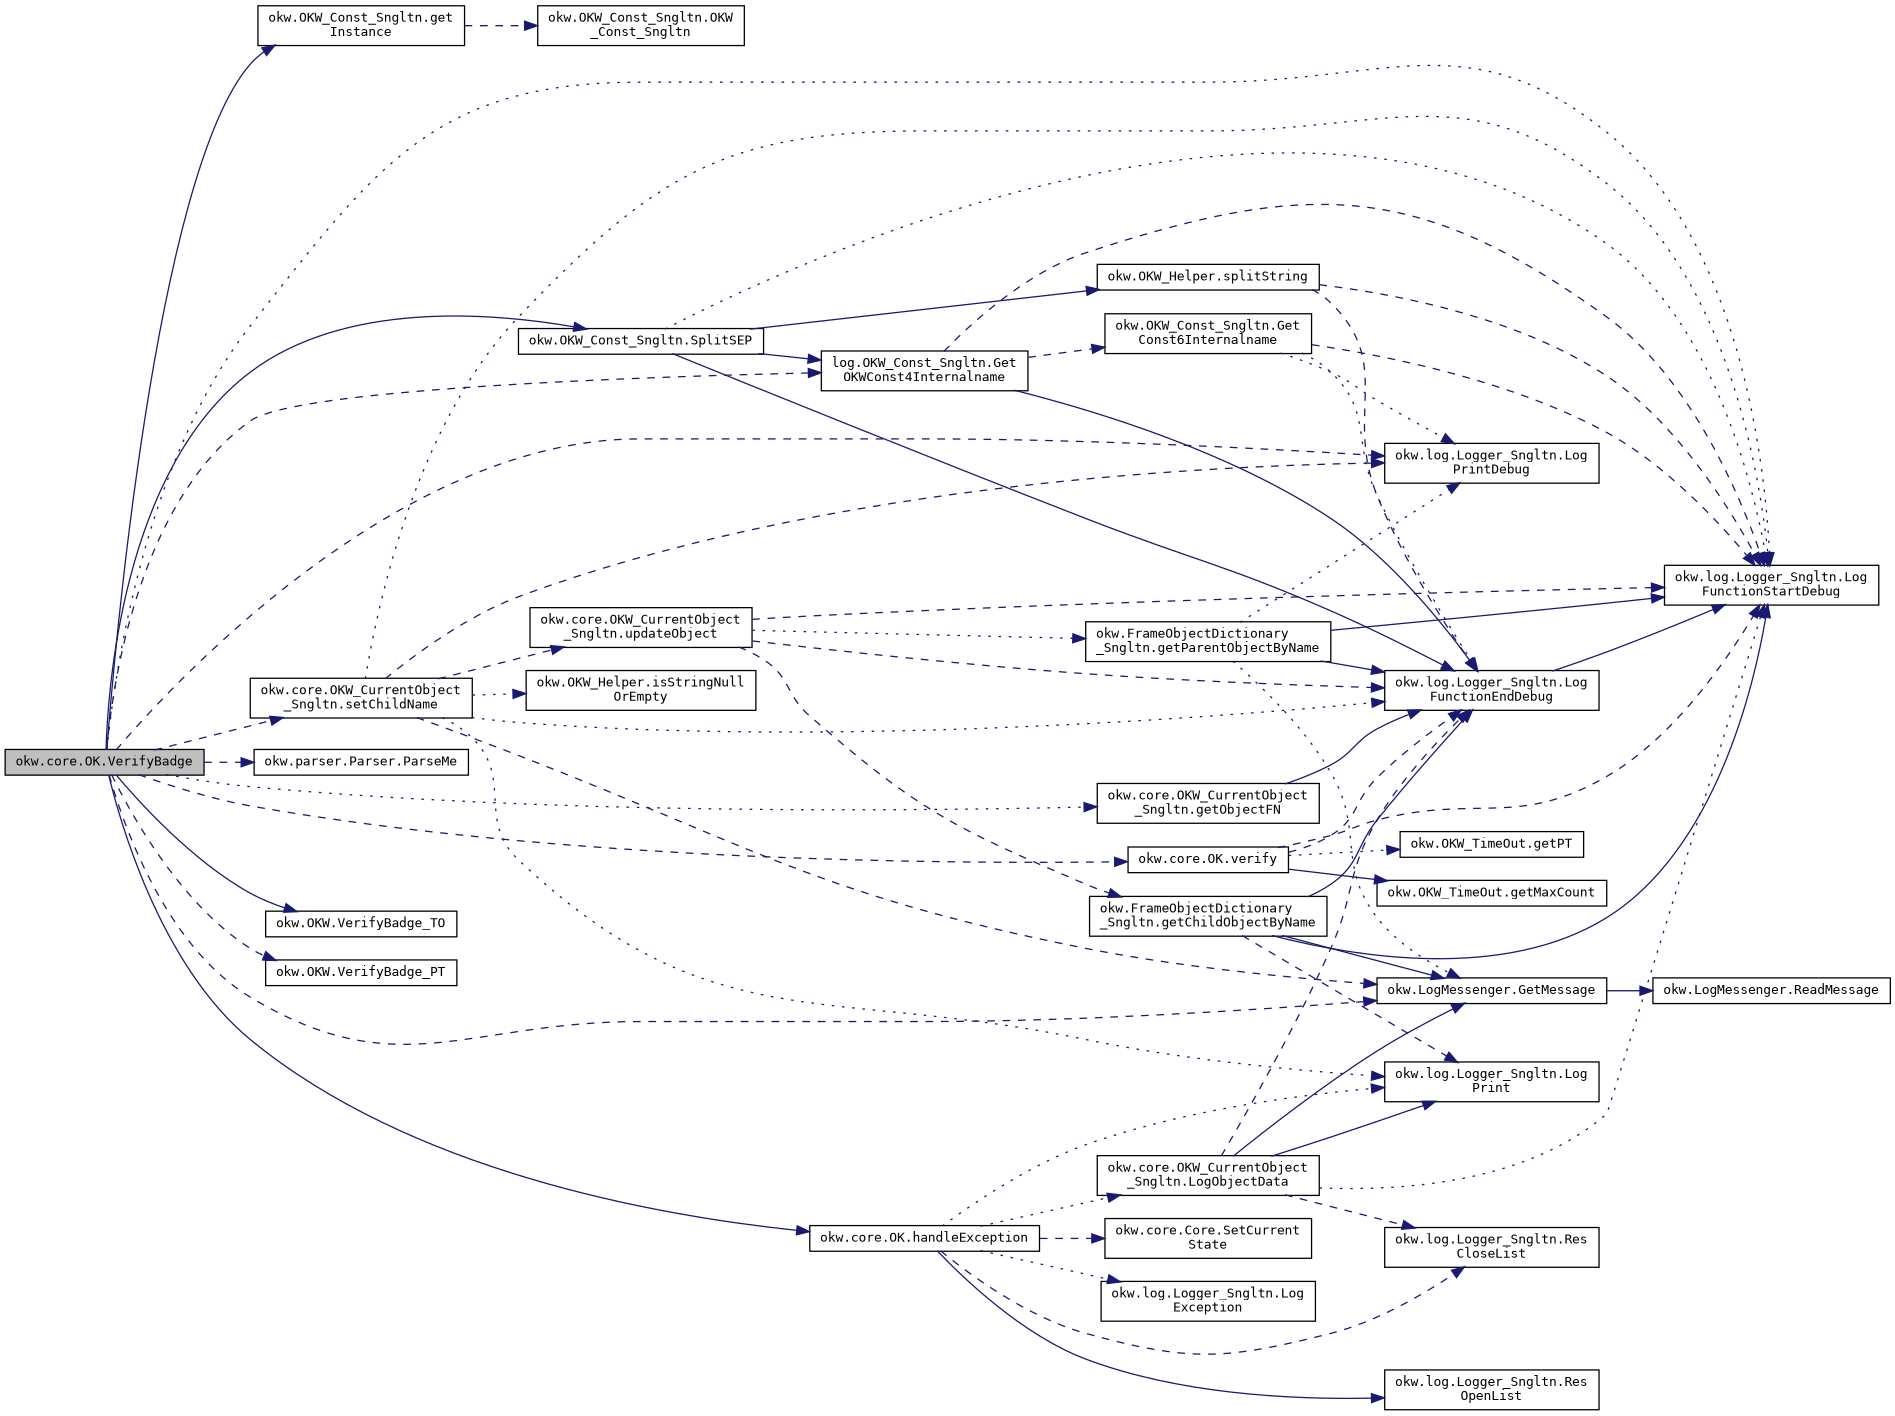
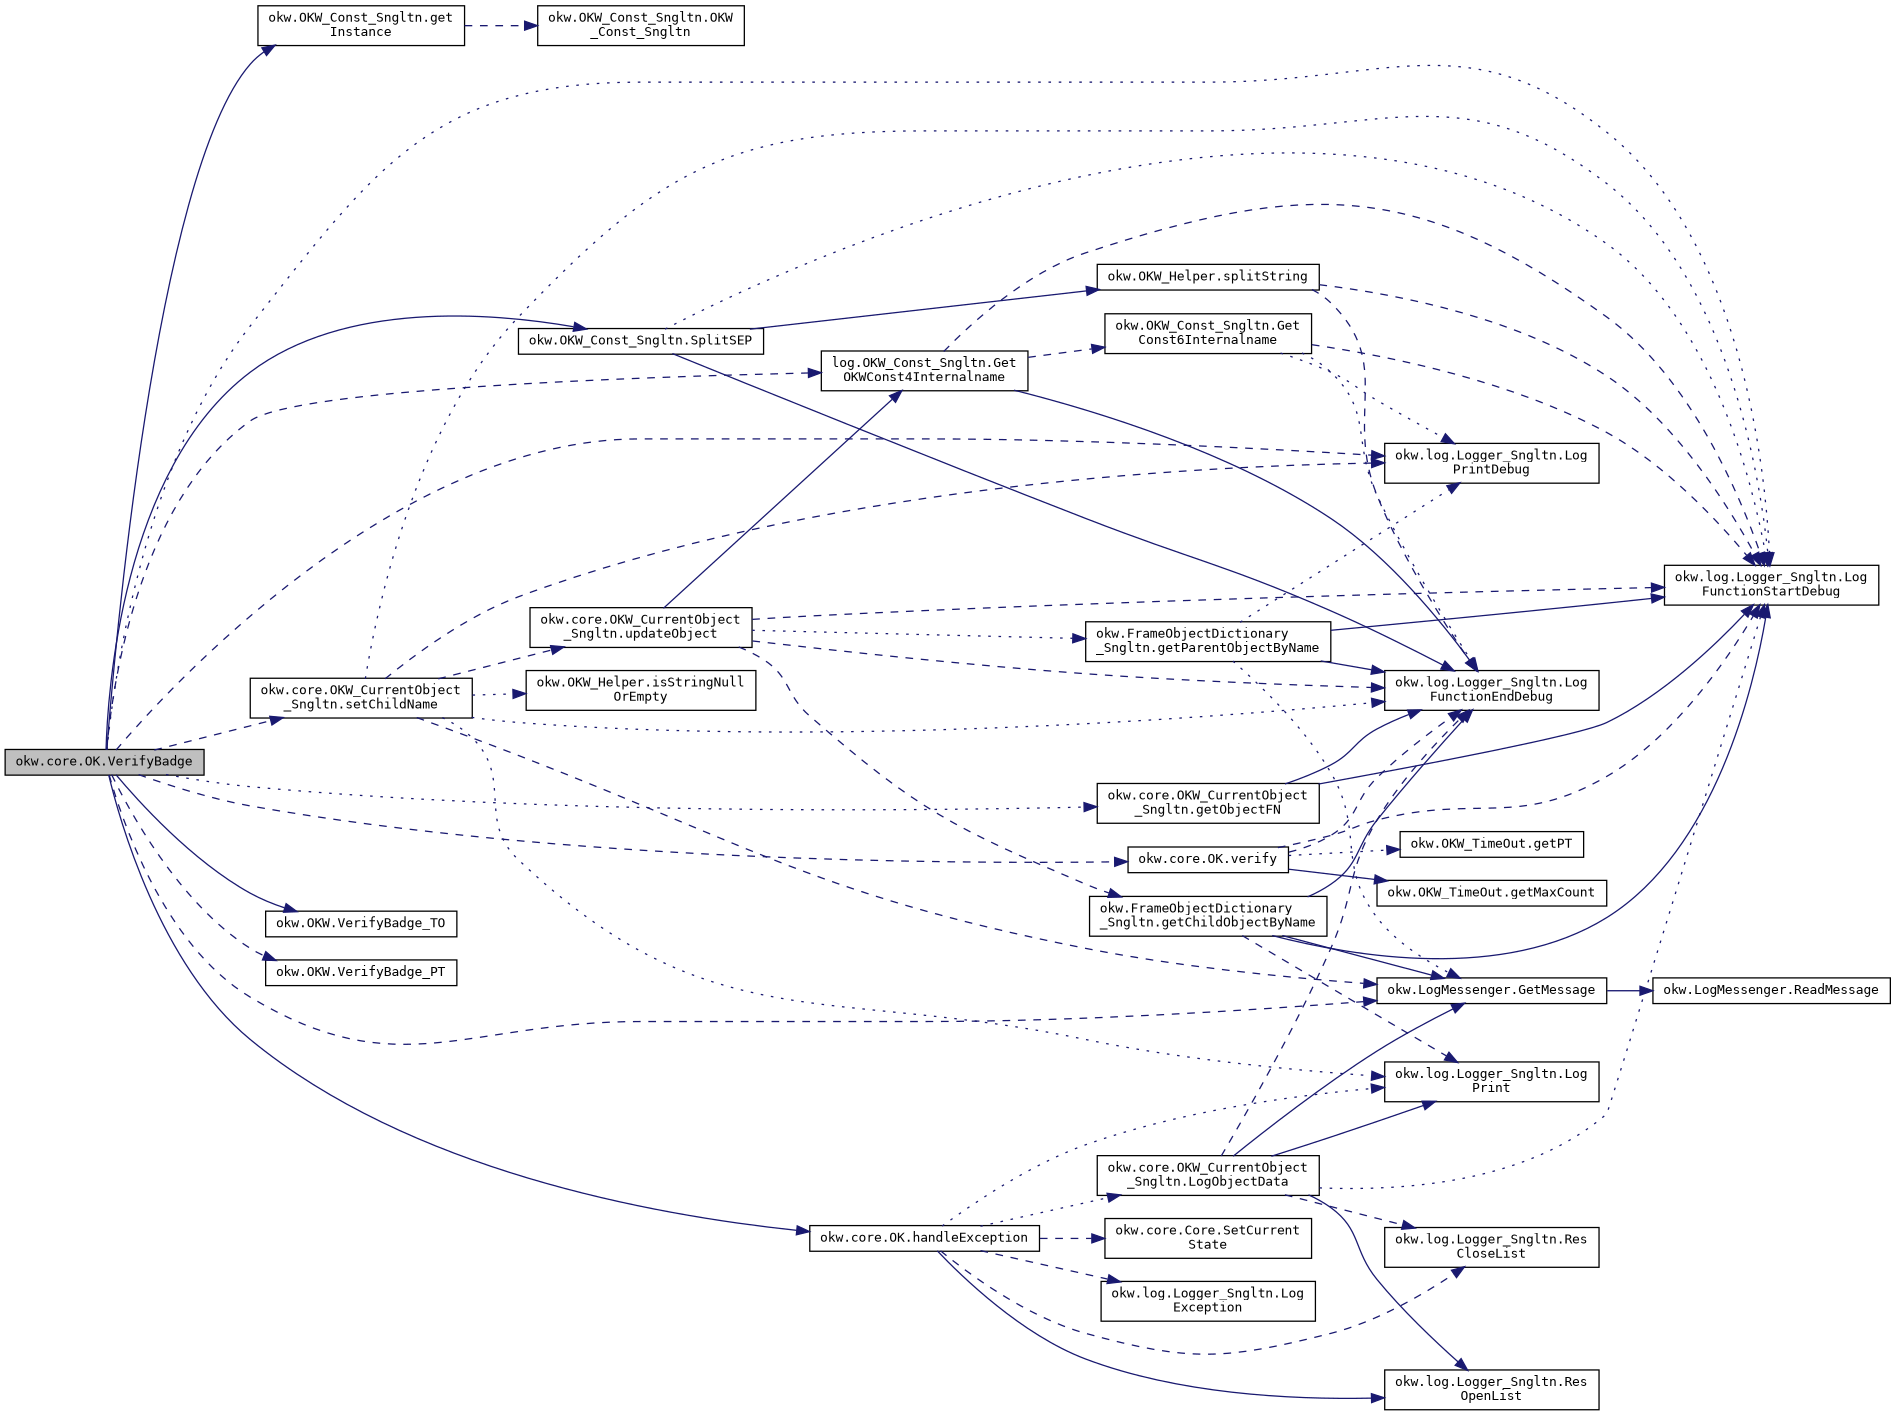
(783, 356) -> (778, 504)
(1633, 642) -> (1550, 738)
(361, 762) -> none
(1044, 1265) -> (1044, 1265)
none -> (1378, 1281)
